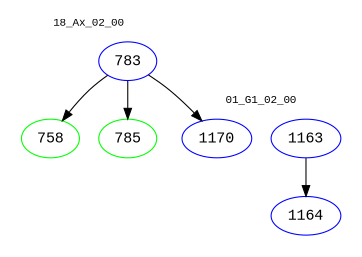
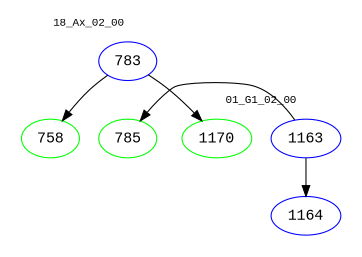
(128, 95) -> (223, 83)
(217, 138) -> (217, 138)
